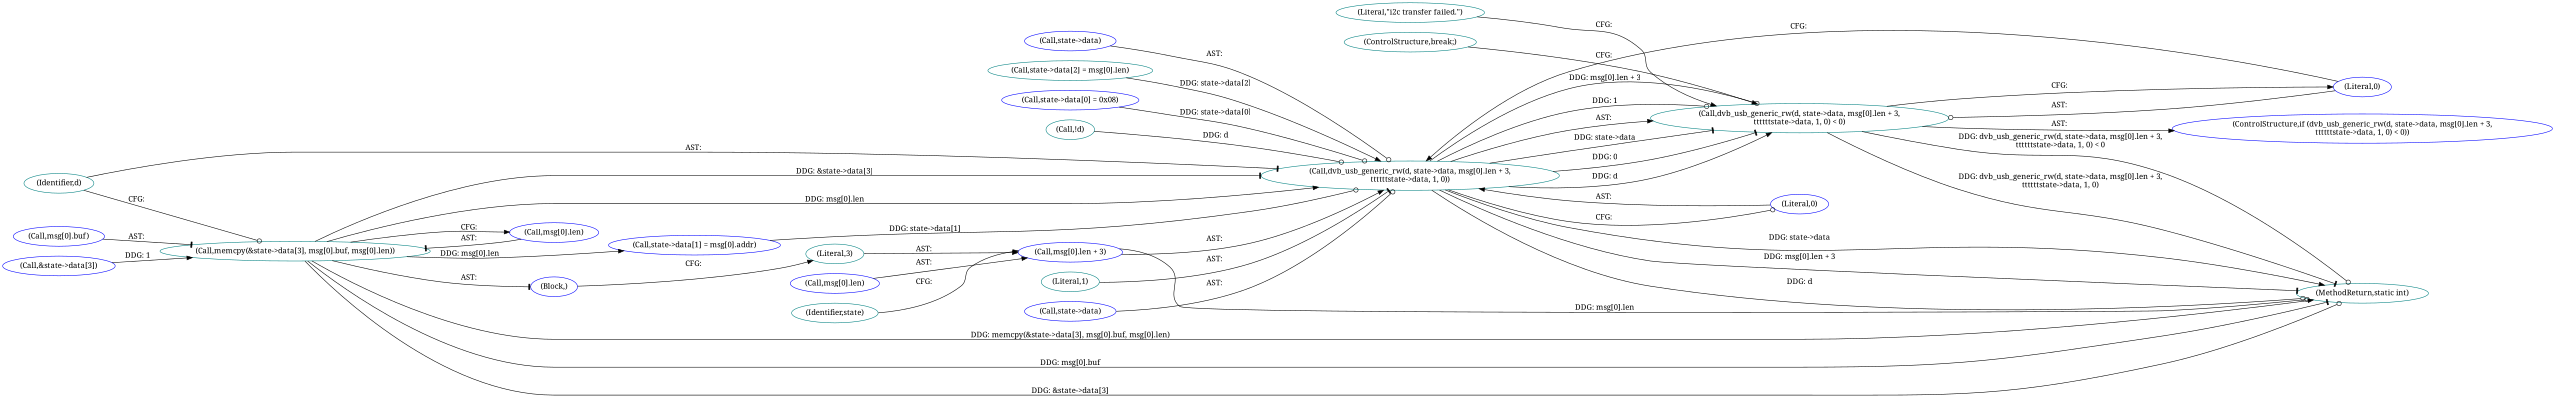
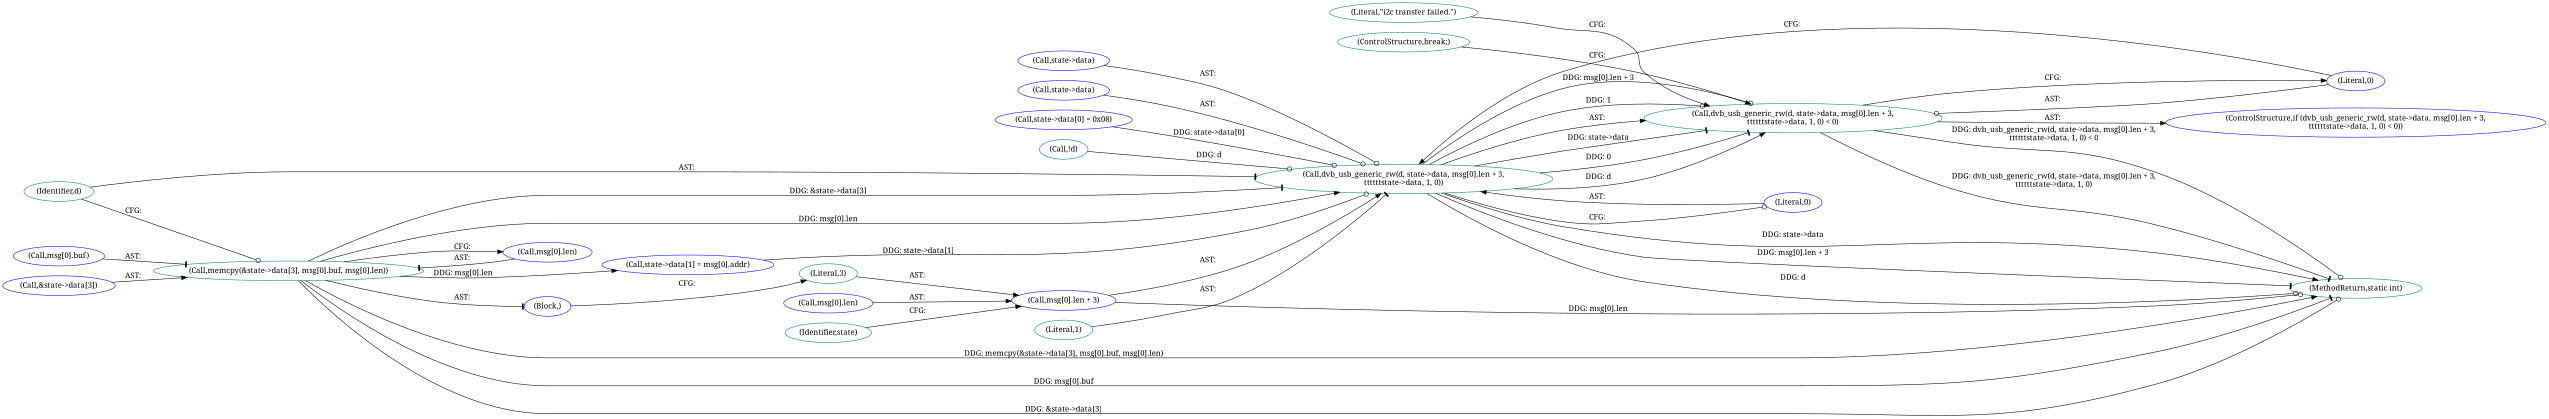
(1070, 71) -> none
(138, 256) -> (134, 276)
